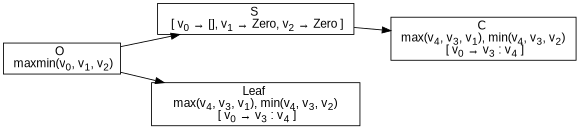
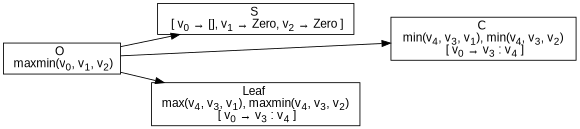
(368, 29) -> (251, 50)
(416, 38) -> (416, 38)
(270, 103) -> (270, 103)
